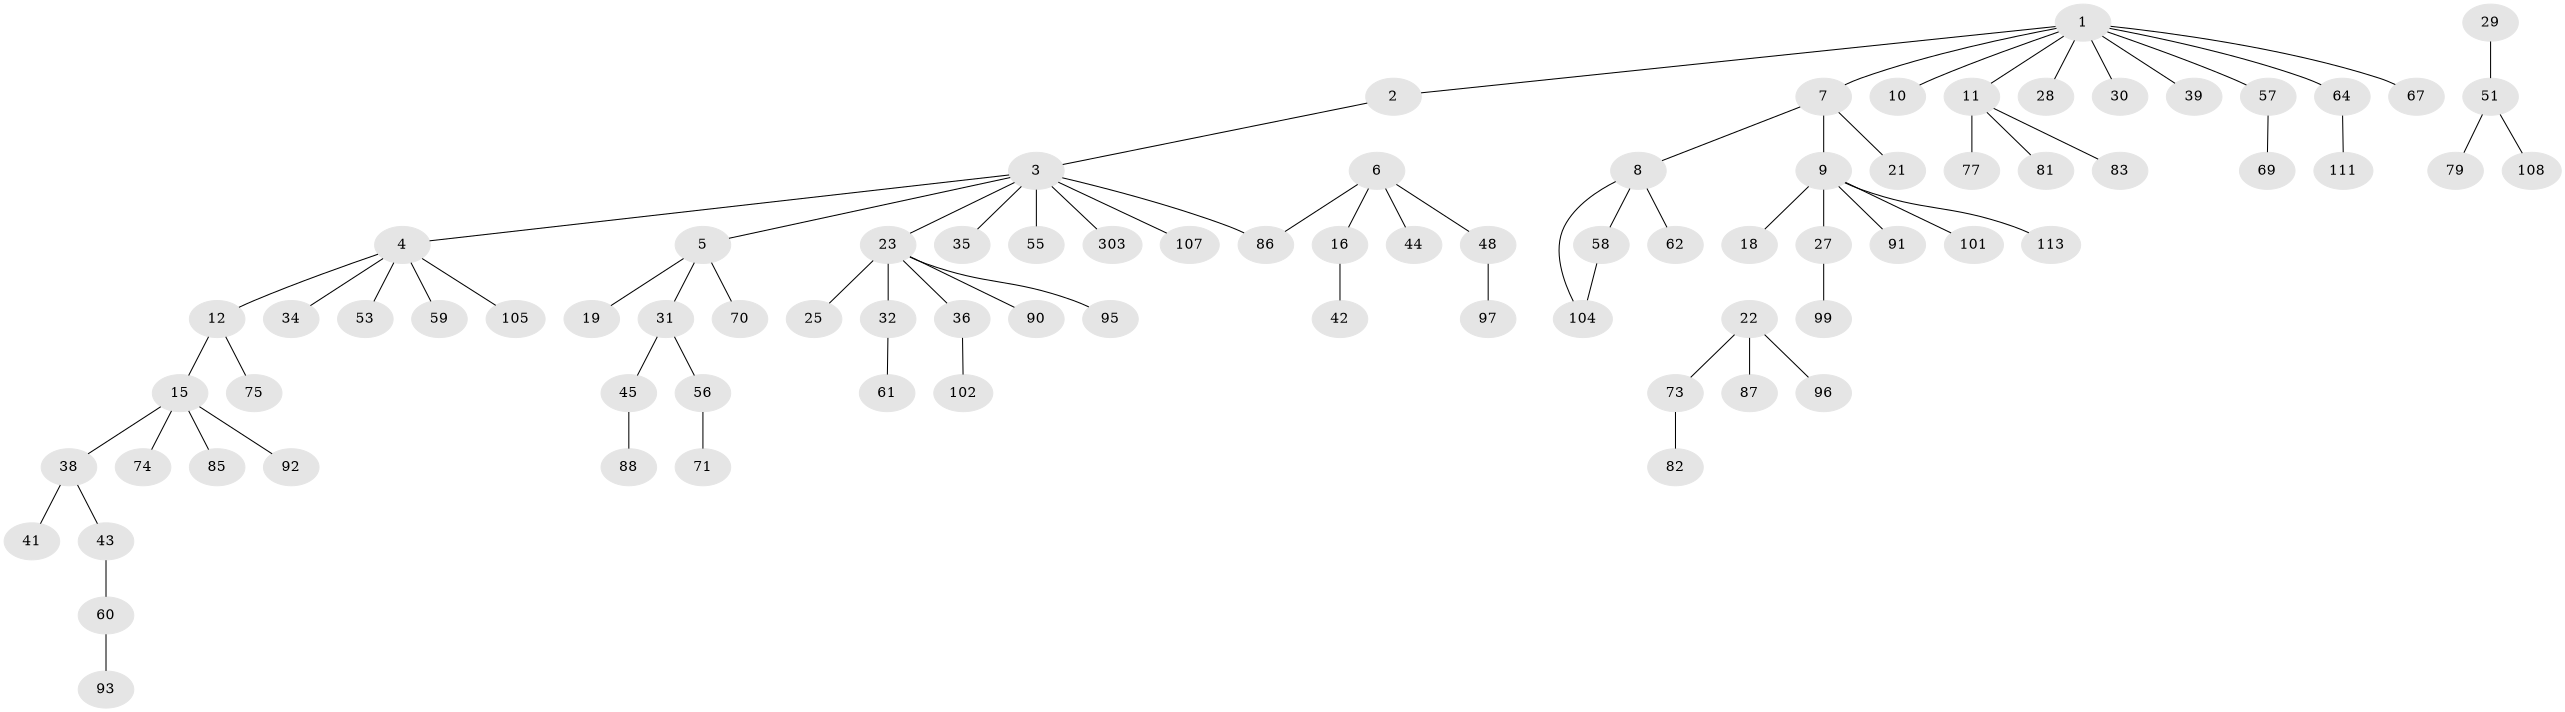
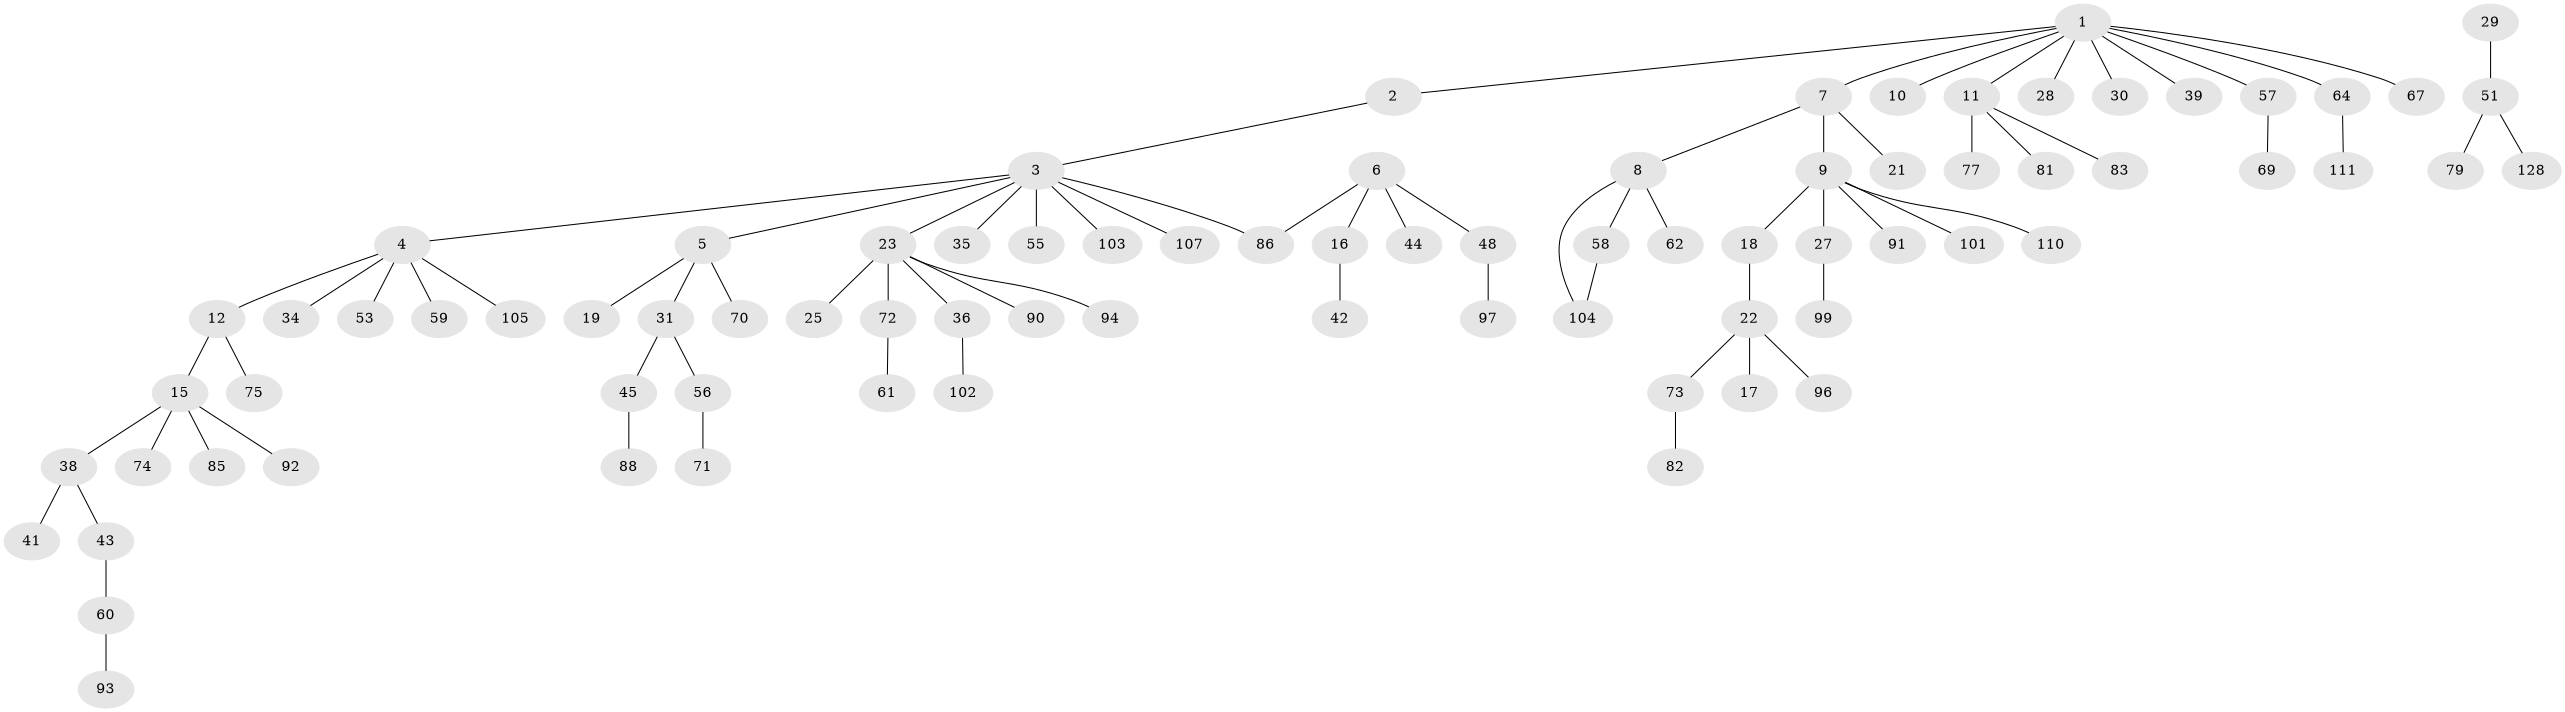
(2532, 171) -> (2532, 171)
(1113, 245) -> (1113, 245)
(2051, 245) -> (2051, 245)
none -> (1750, 282)
(888, 319) -> (888, 319)
(1110, 319) -> (1110, 319)
(1750, 393) -> (1750, 393)
